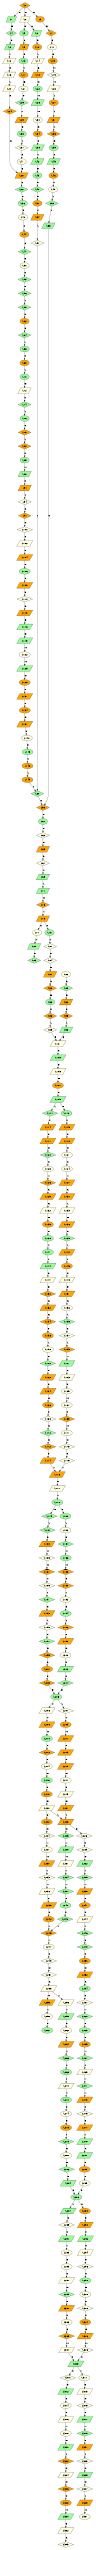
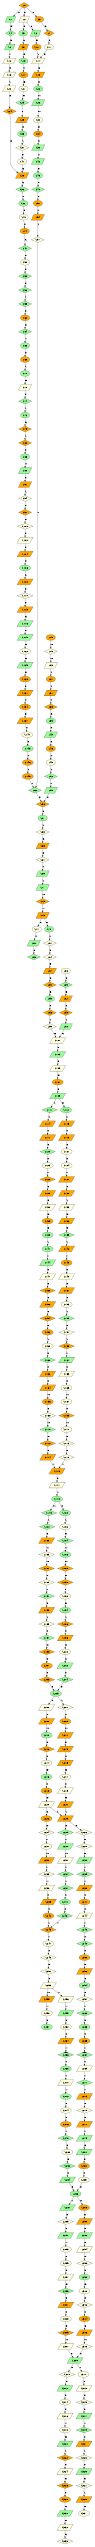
(52, 53) -> (44, 53)
